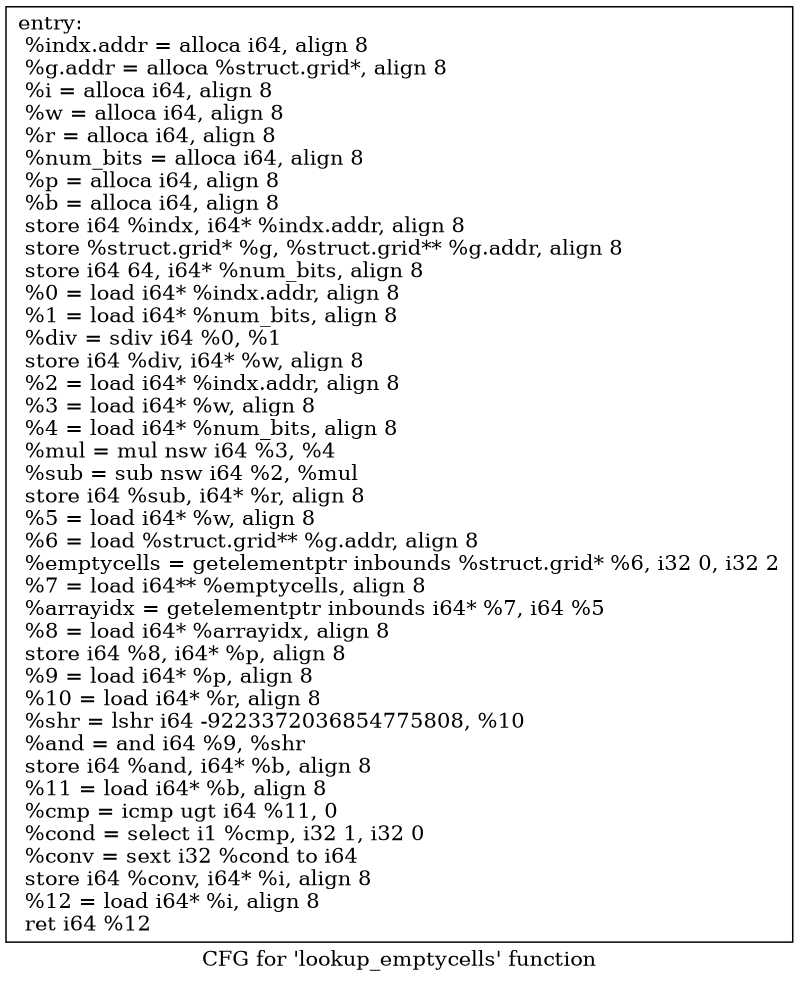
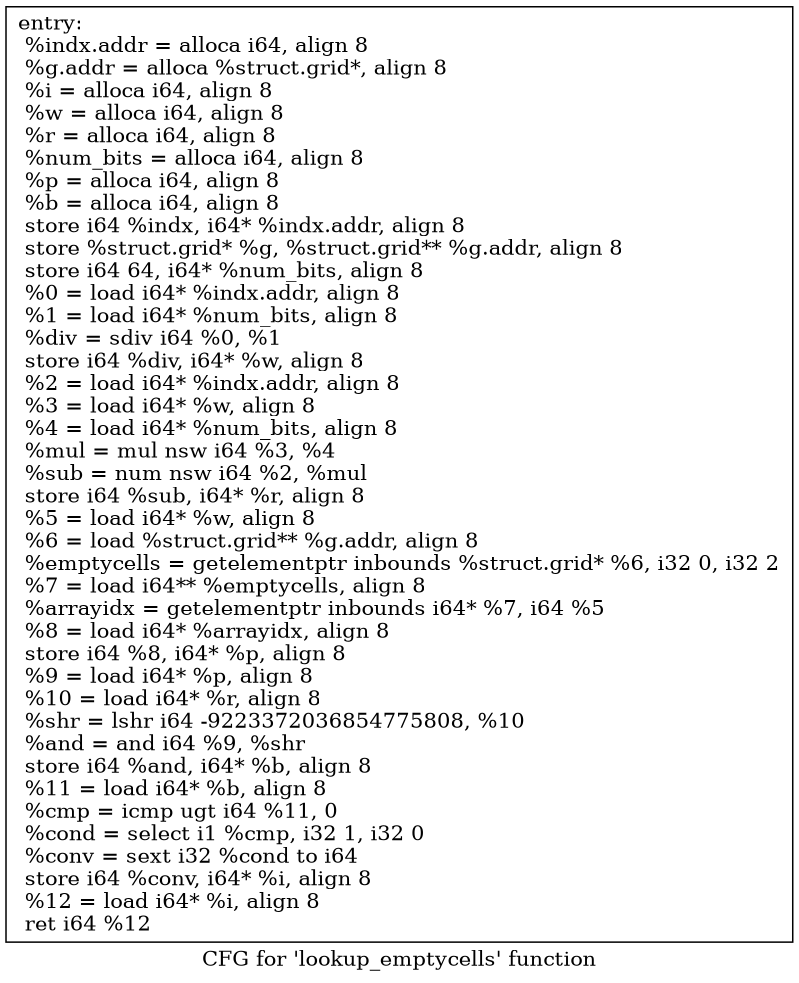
(188, 474) -> (193, 474)
